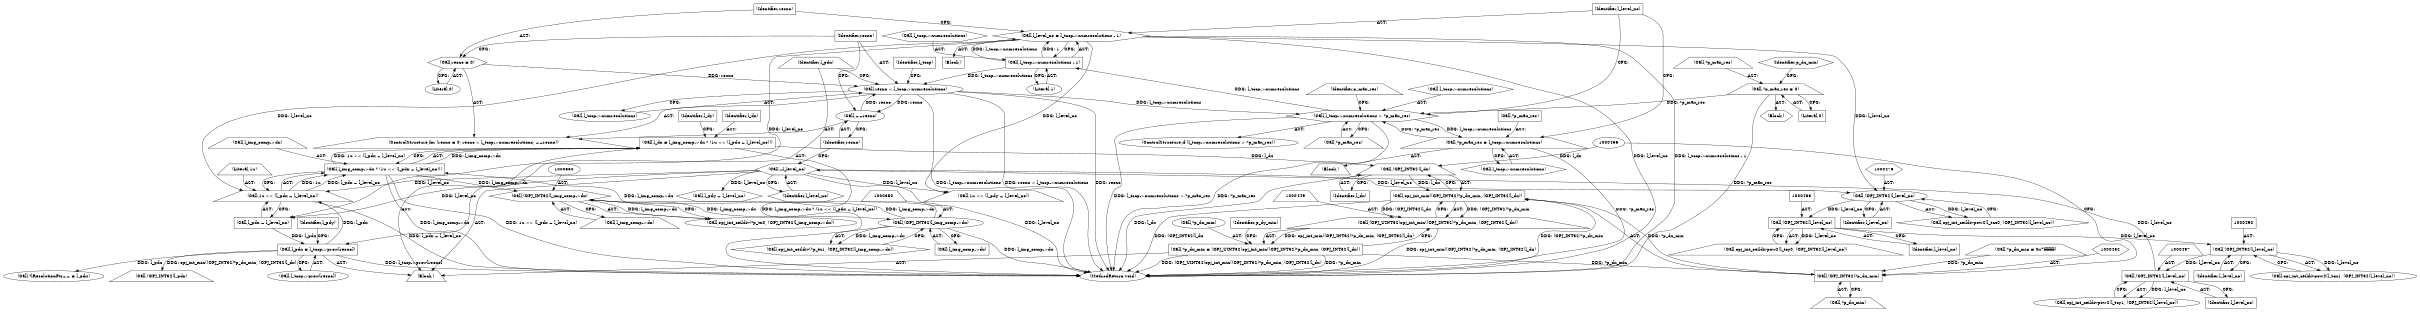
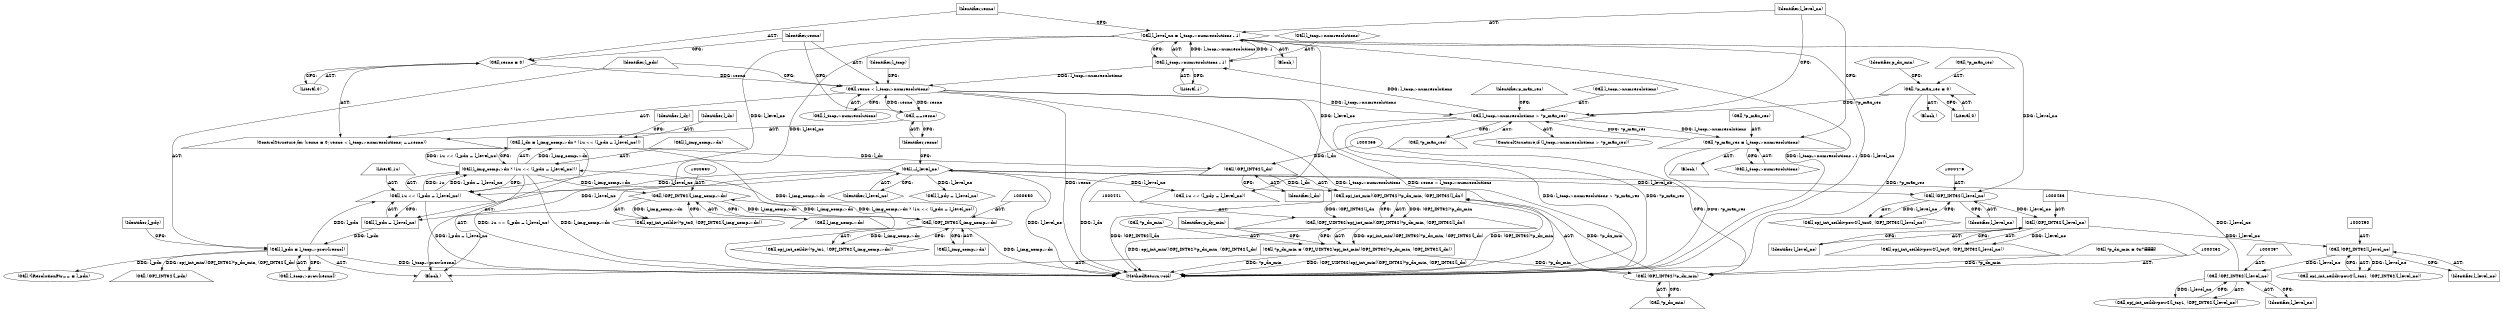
(1442, 182) -> none
(1296, 196) -> (1112, 196)
(1848, 276) -> (1667, 276)
